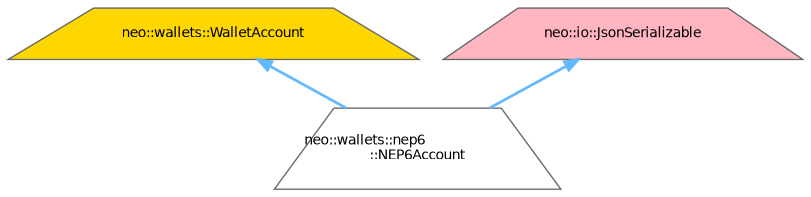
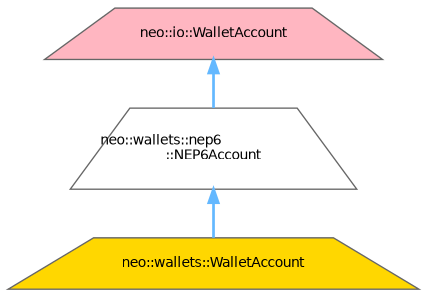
(623, 34) -> (214, 34)
(308, 87) -> (214, 220)
